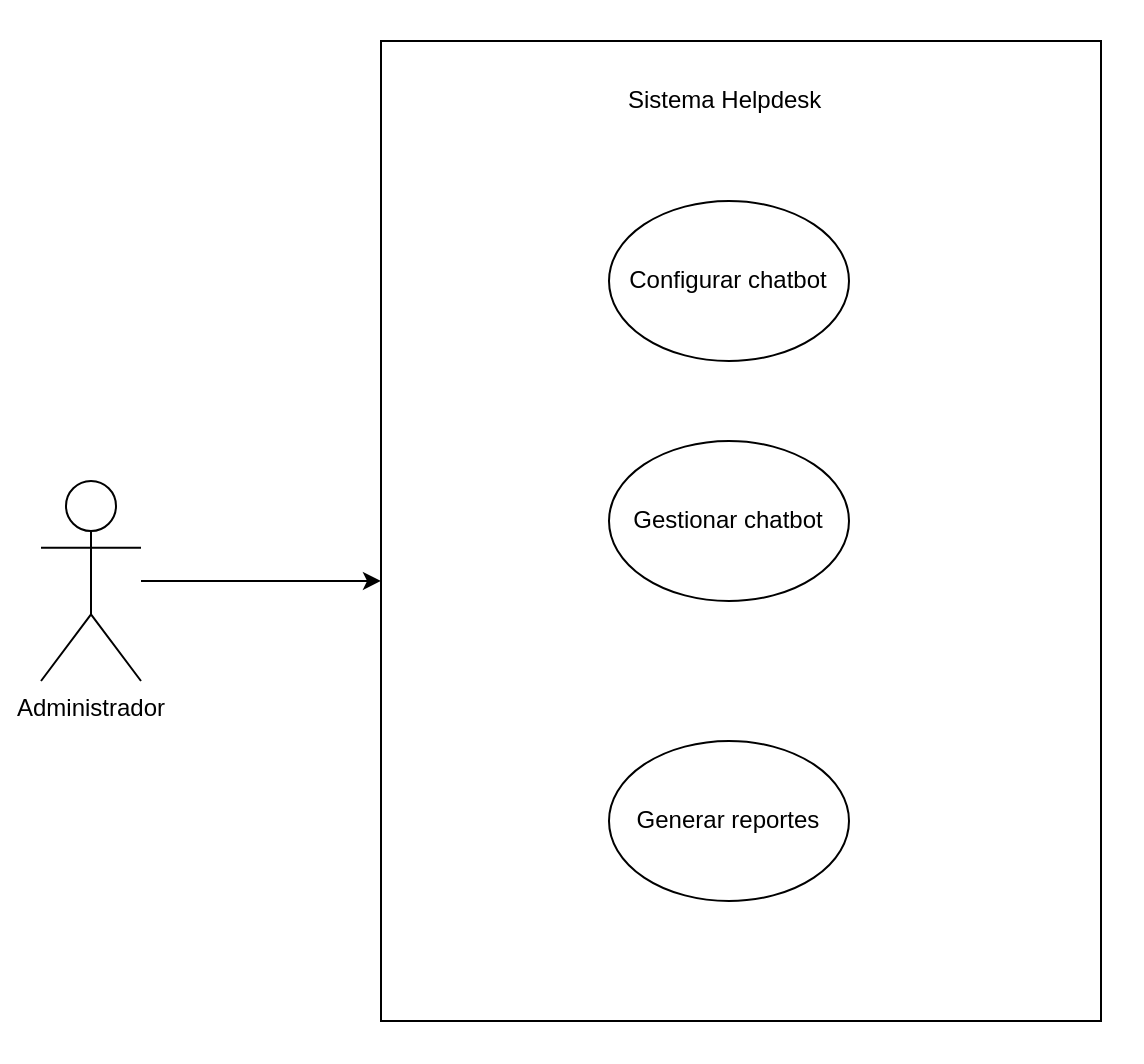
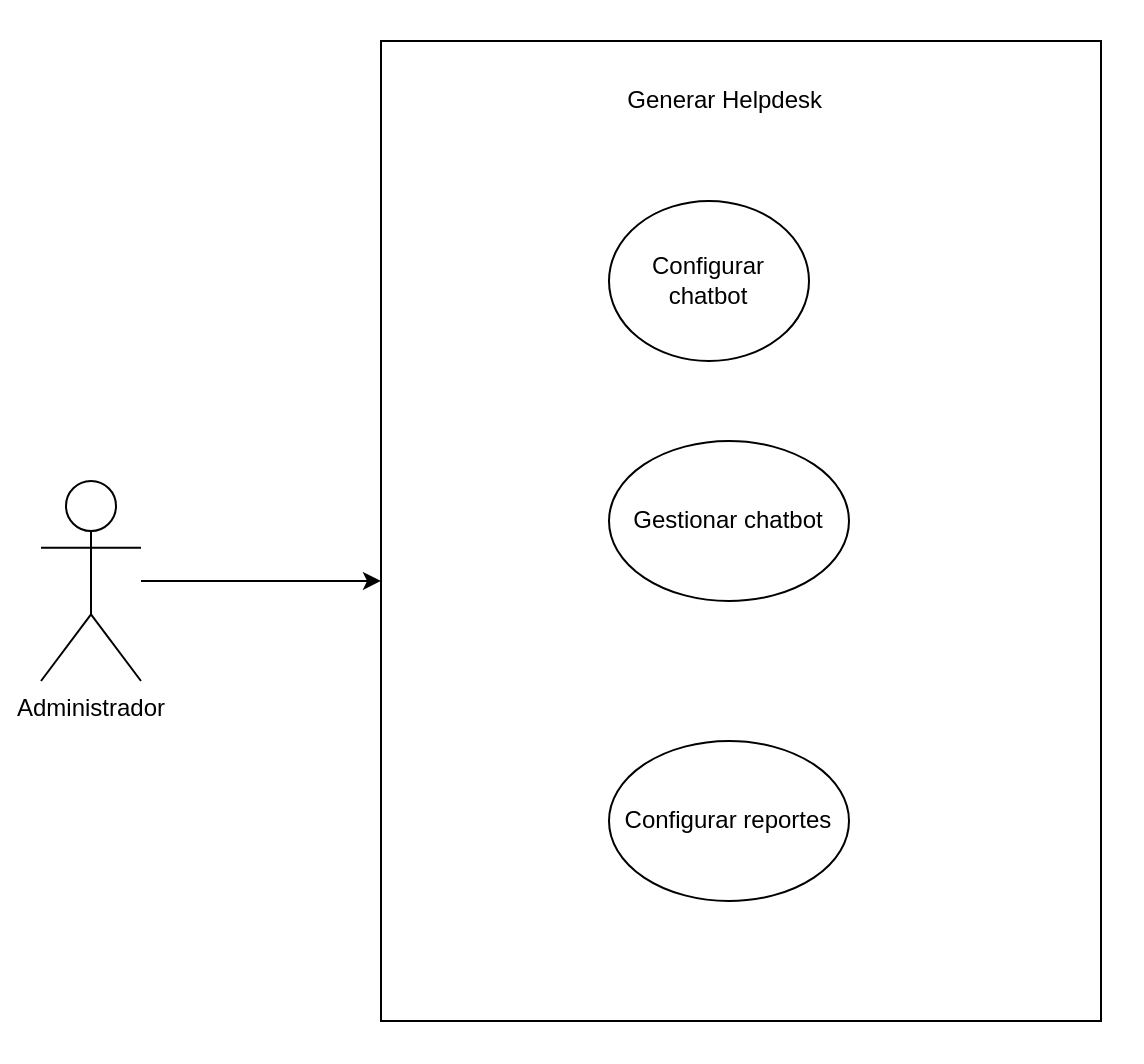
(729, 101) -> (729, 101)
(729, 281) -> (709, 281)
(729, 821) -> (729, 821)
